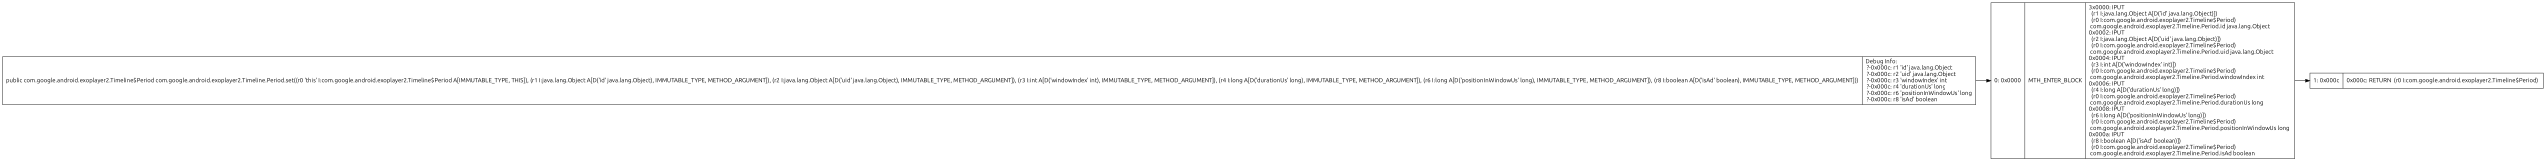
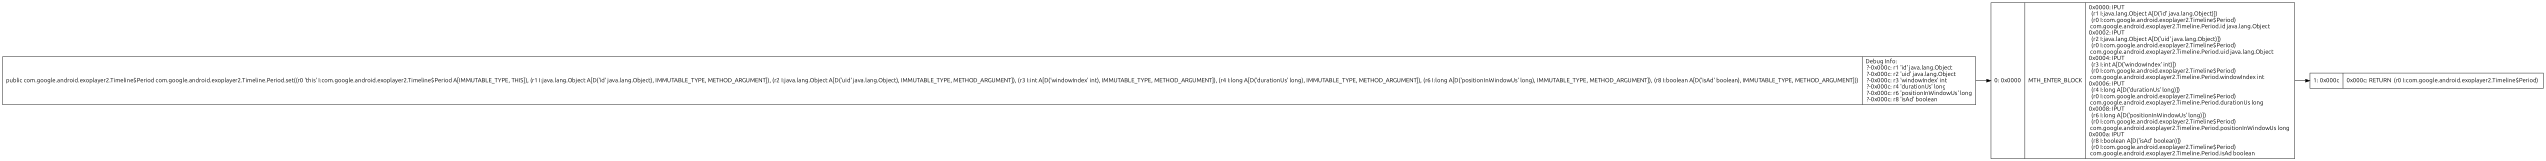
(2108, 7) -> (2108, 7)
